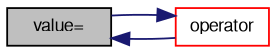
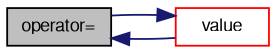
(59, 27) -> (59, 27)
(222, 27) -> (222, 27)
